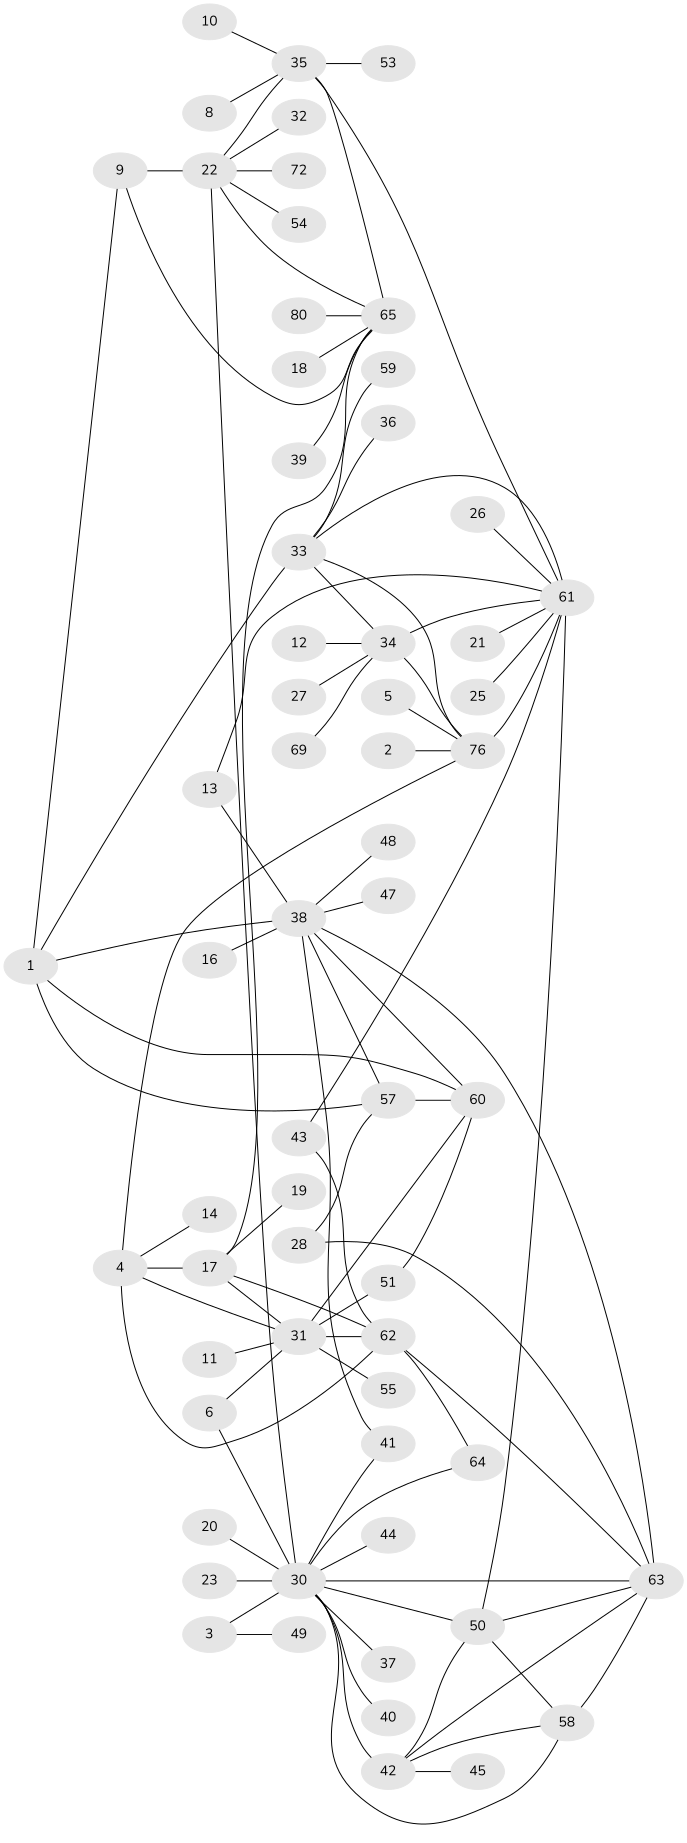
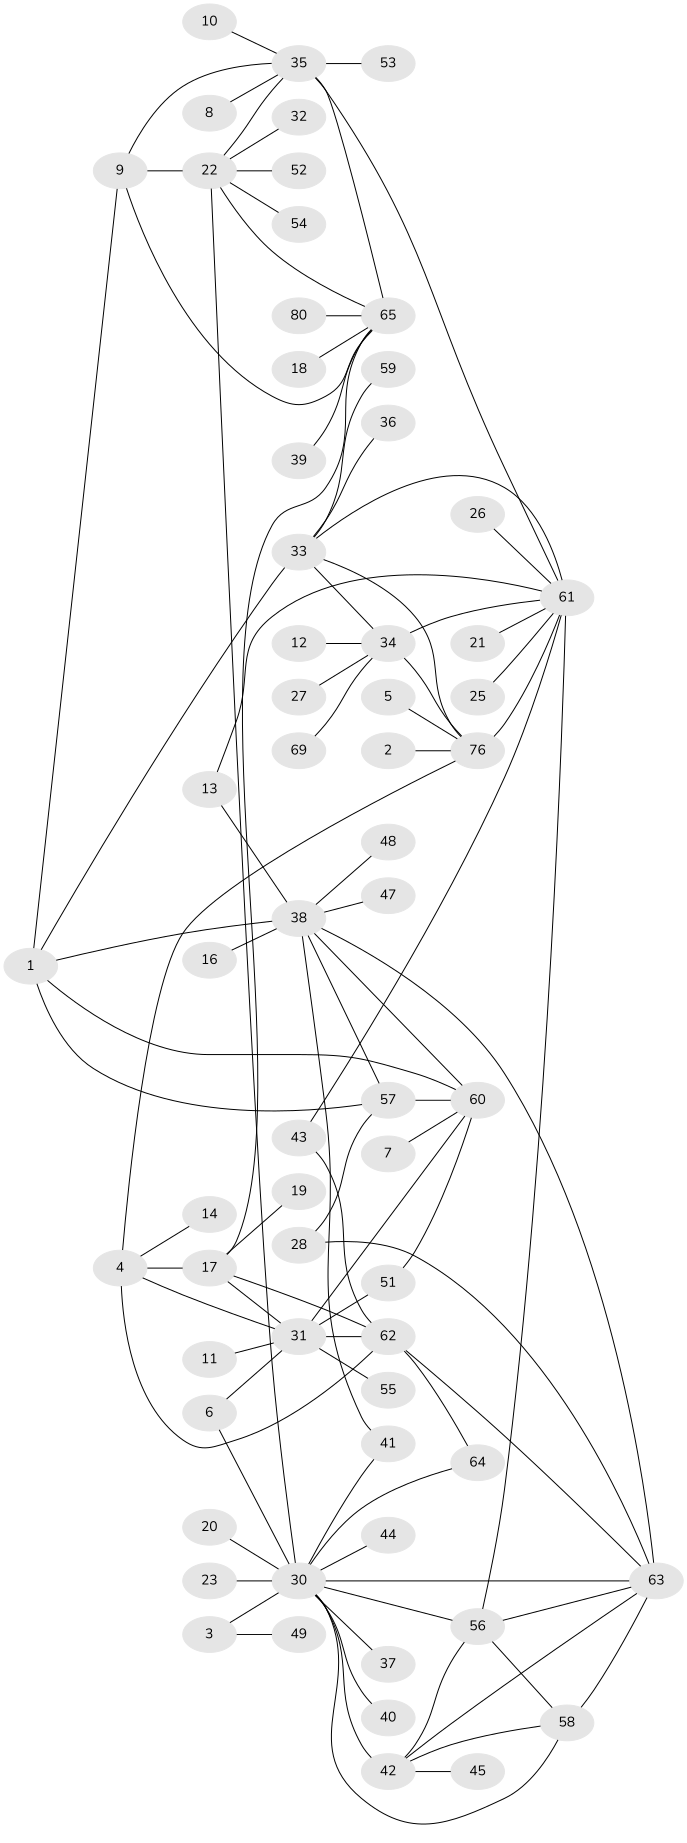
none -> (185, 85)
(299, 171) -> (299, 171)
none -> (388, 1154)
(478, 1627) -> (478, 1627)
